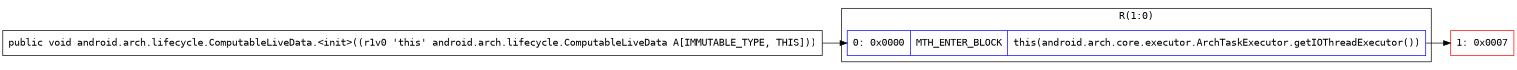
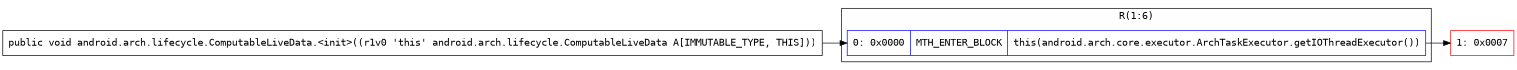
(1136, 16) -> (1136, 16)
